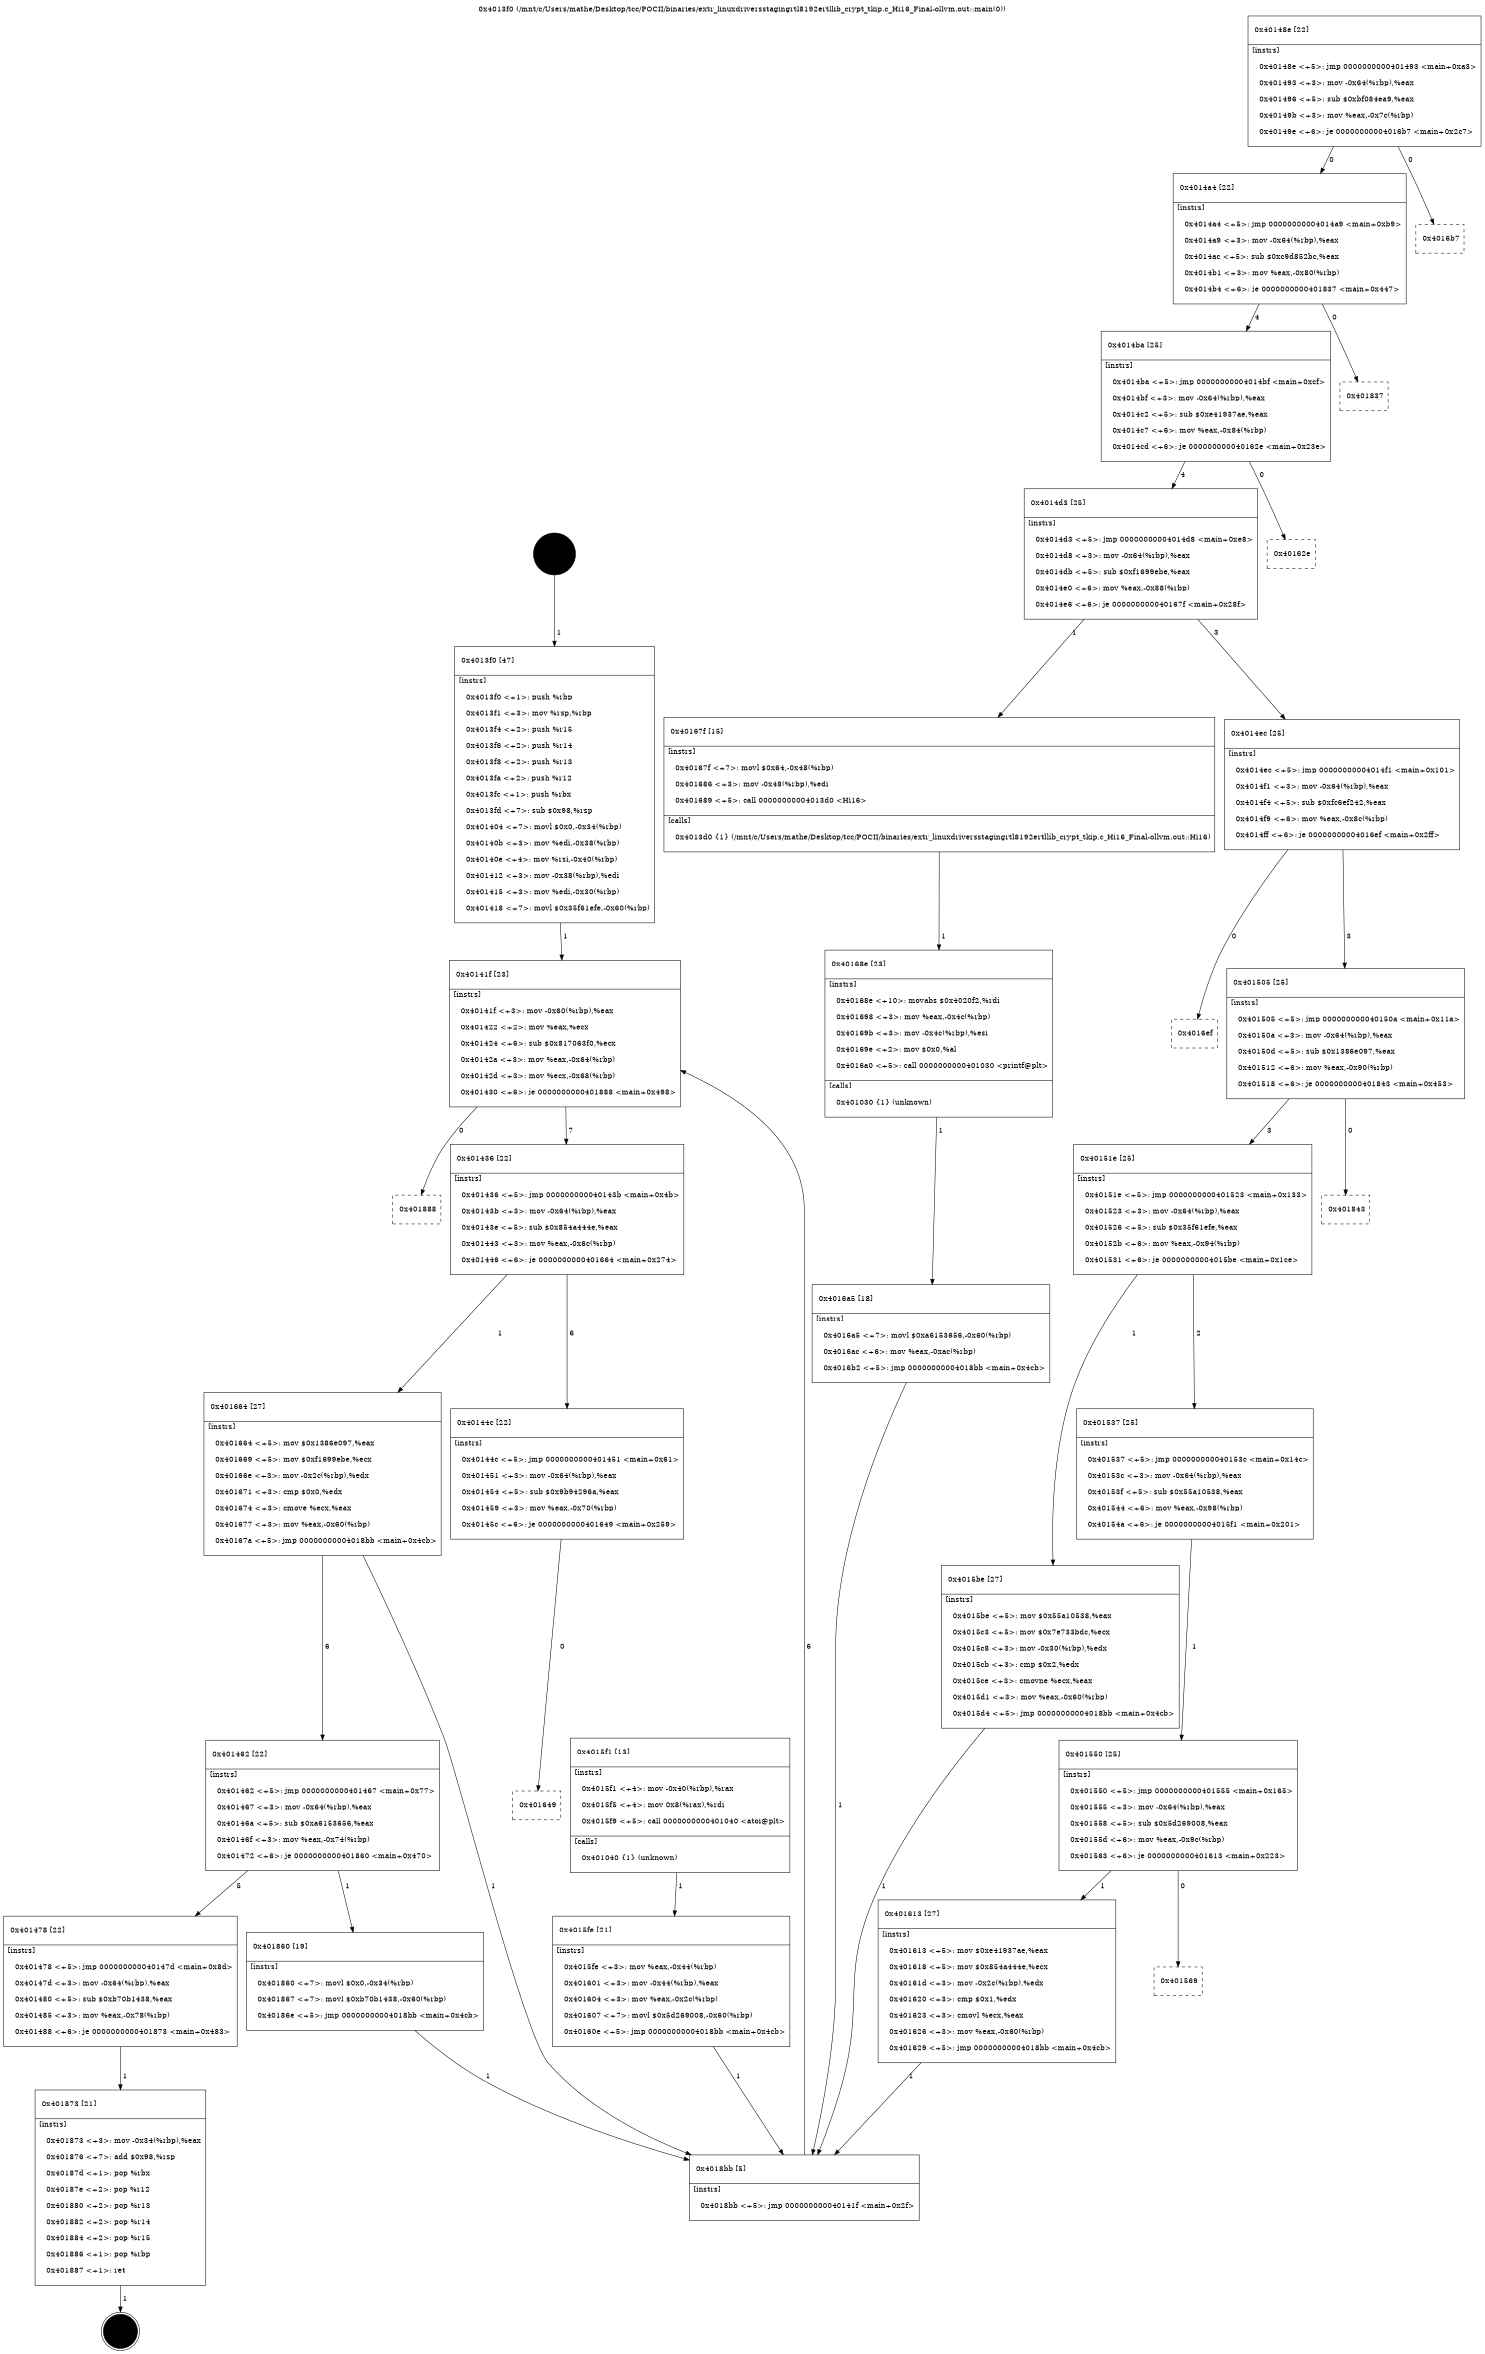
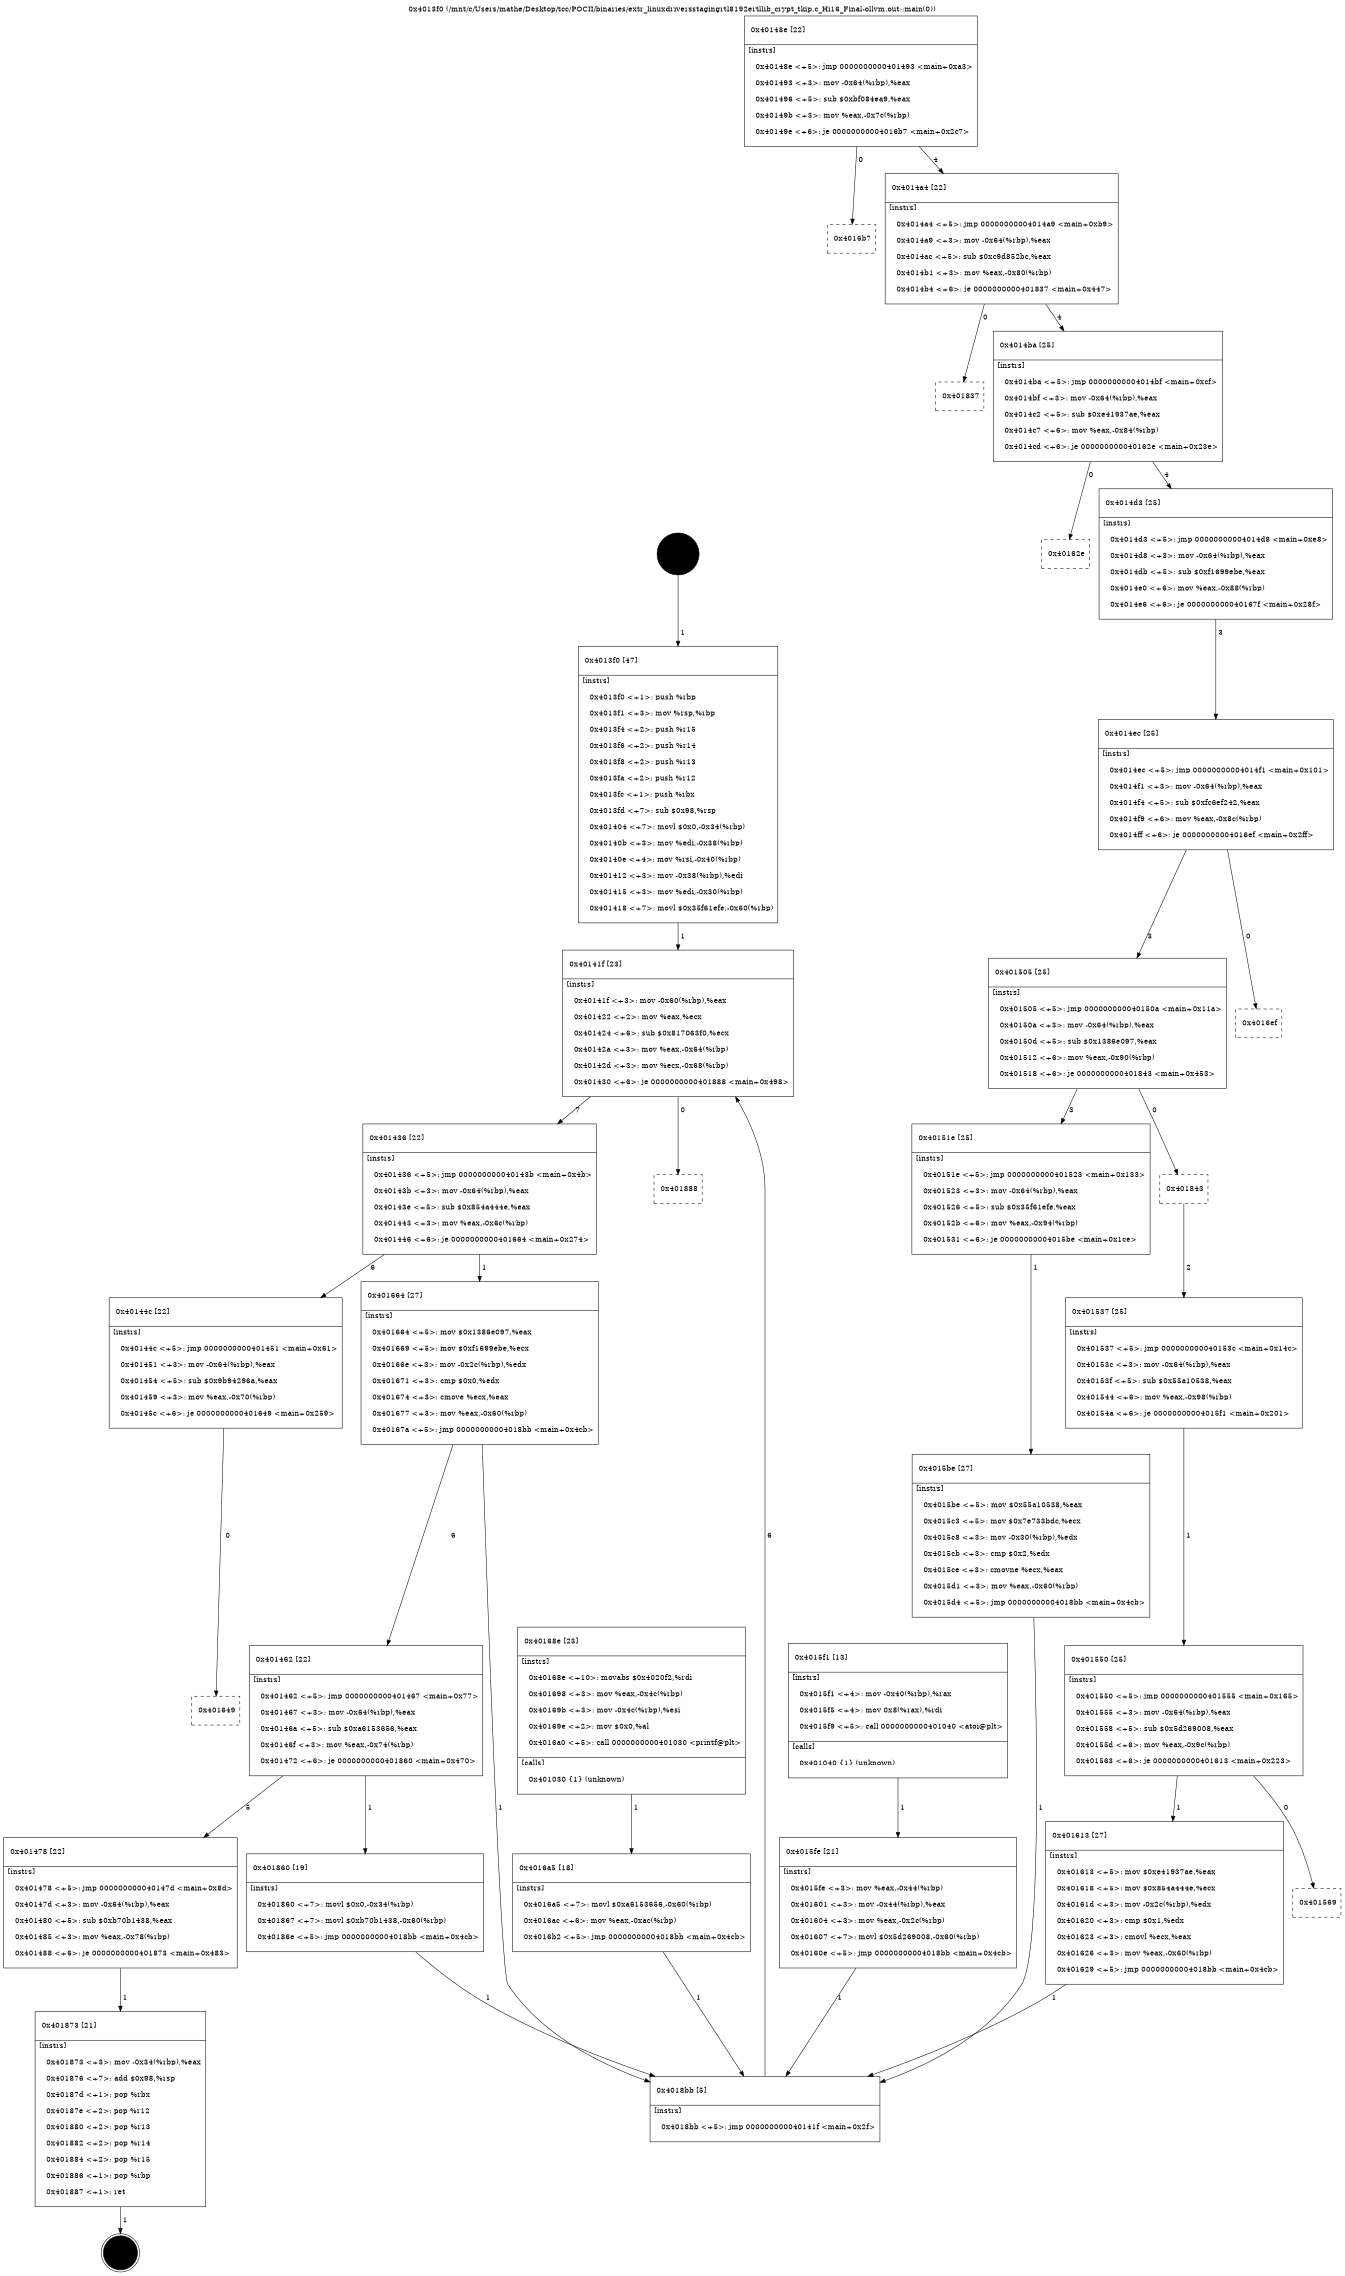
(1330, 160) -> (935, 160)
(939, 785) -> none
(1194, 1339) -> (1184, 1248)
